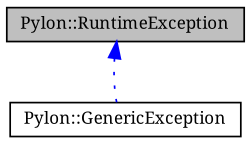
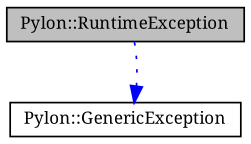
(114, 81) -> (137, 64)
